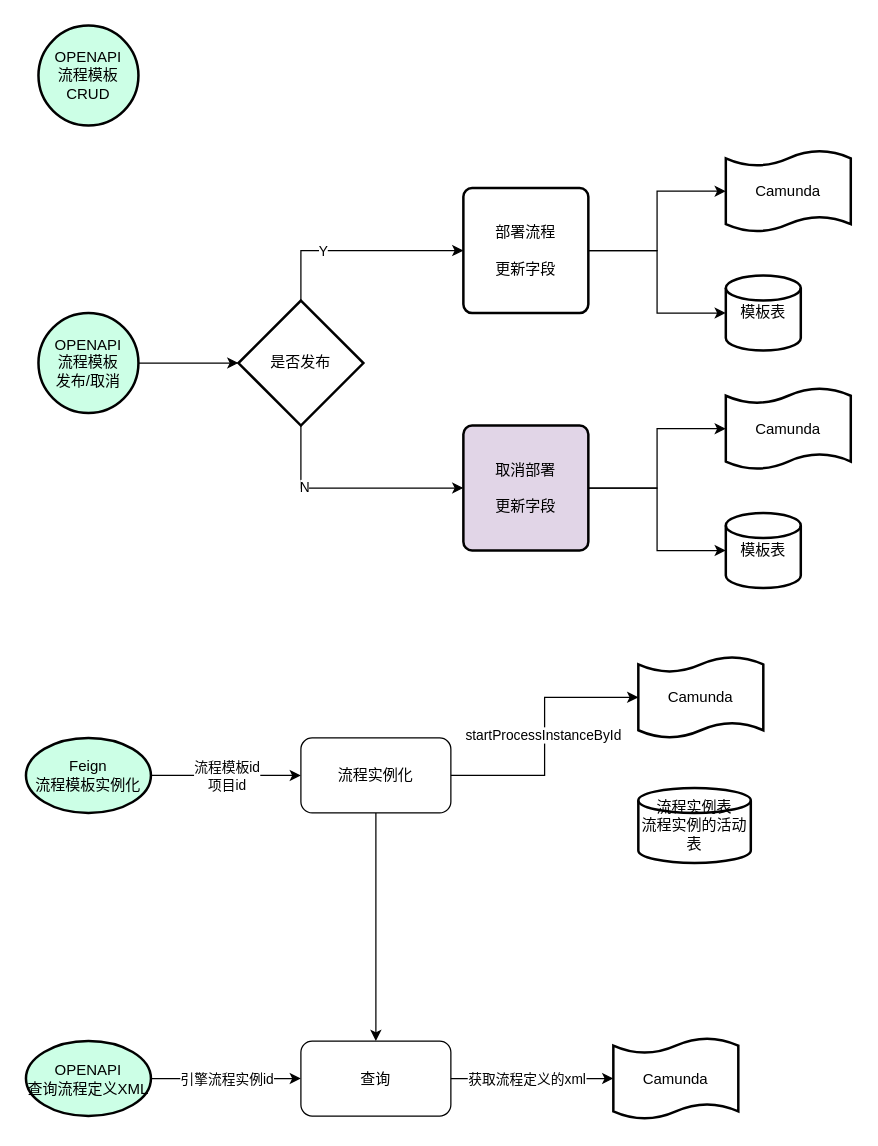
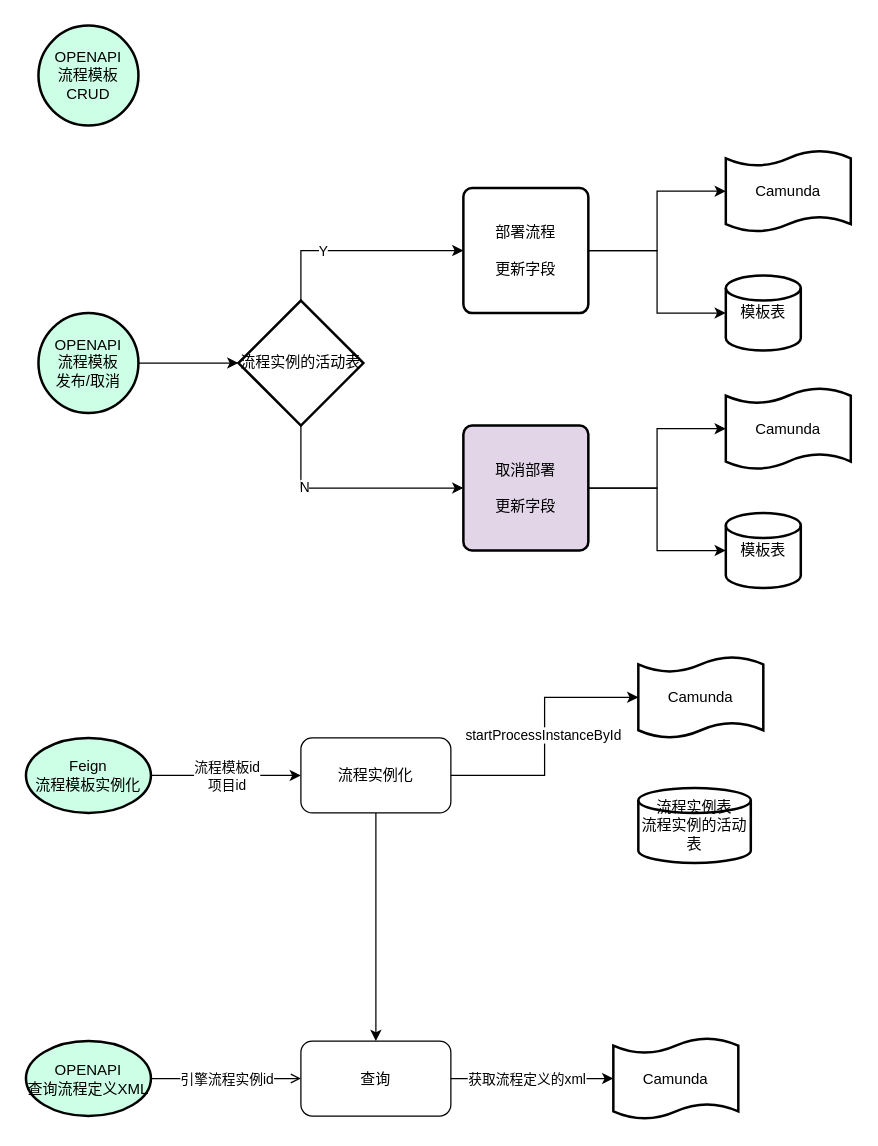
(301, 363) -> (301, 363)
(291, 1079) -> (293, 1079)
